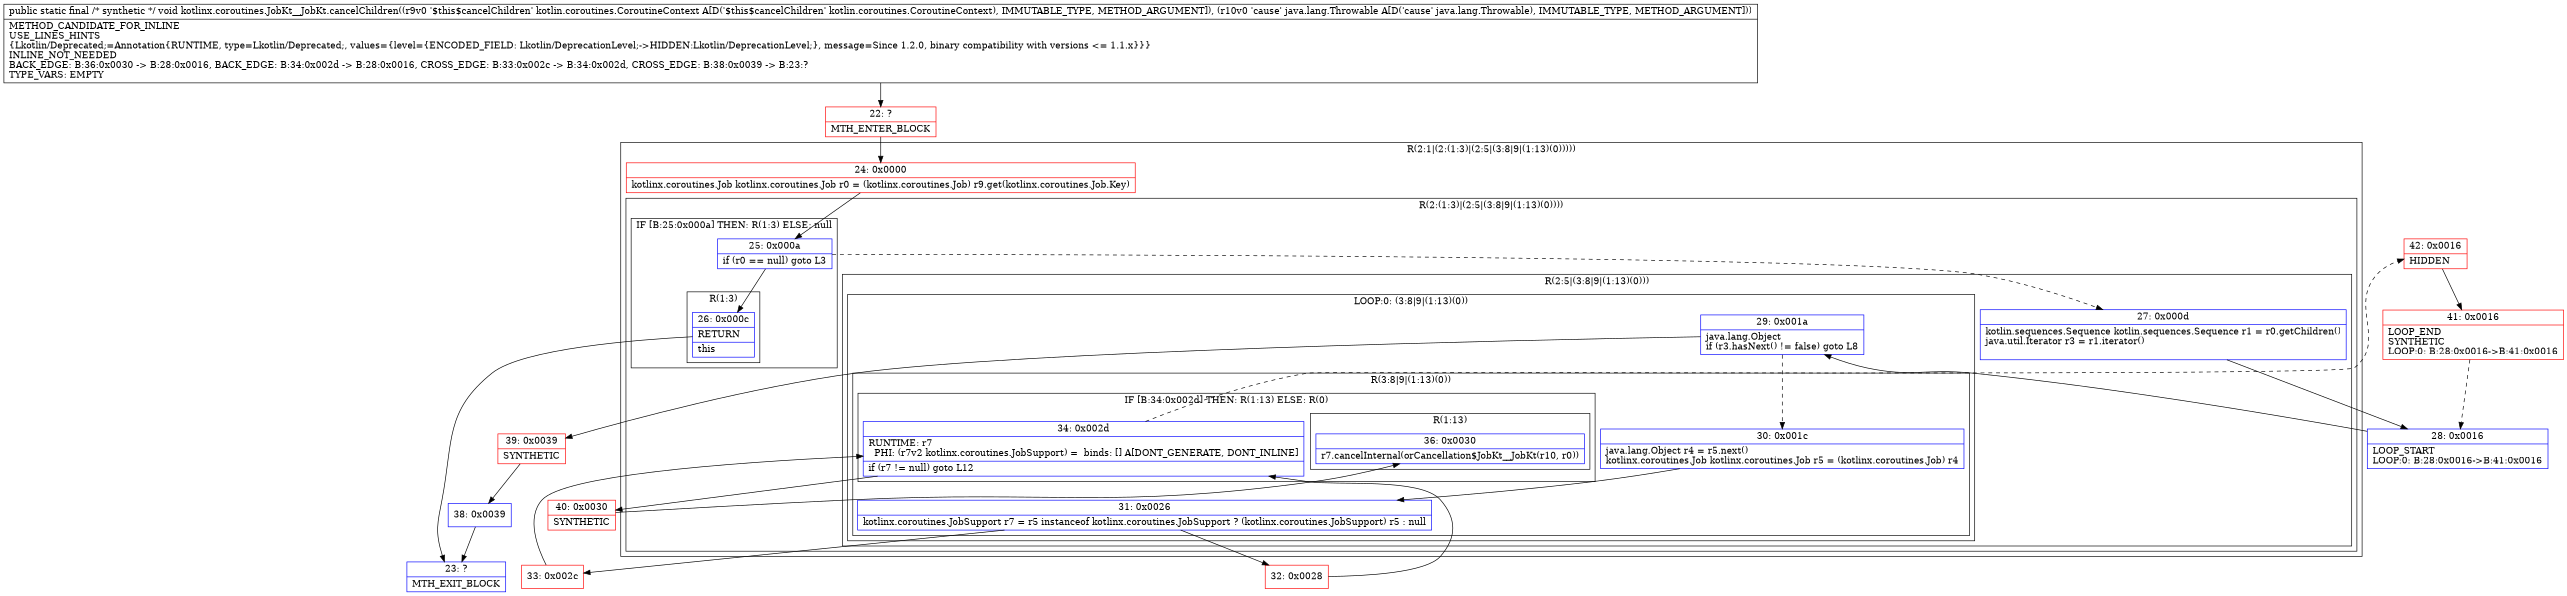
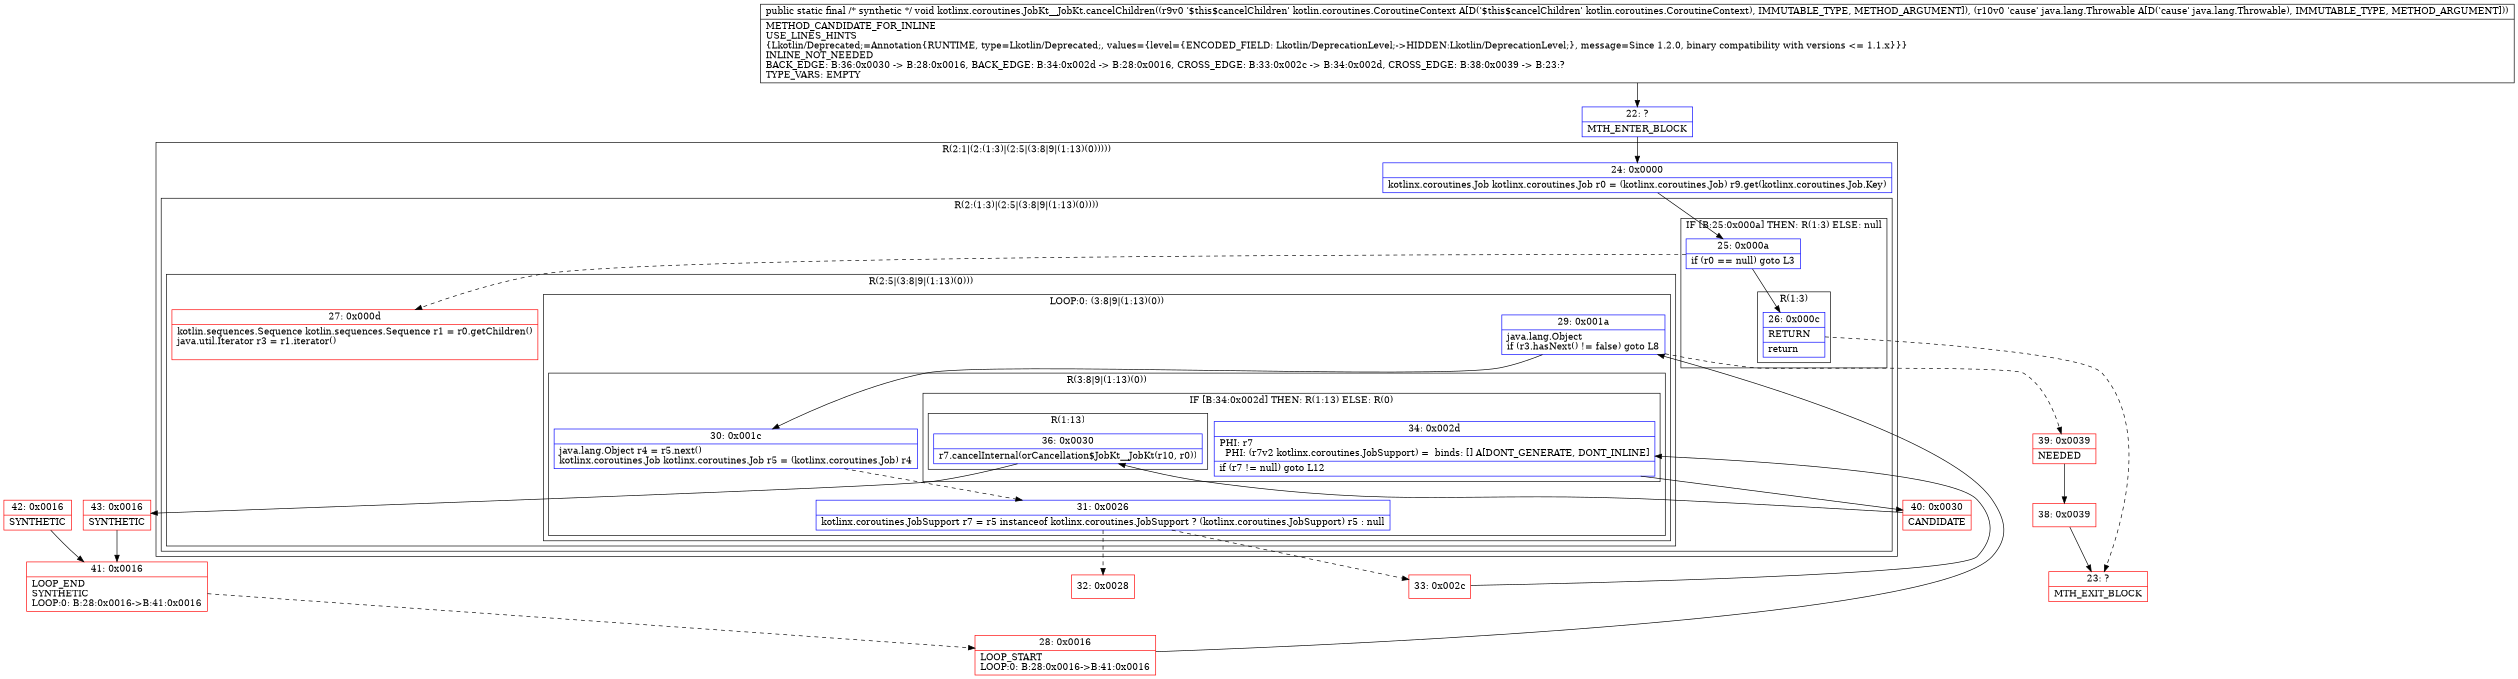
(881, 122) -> (1637, 122)
(881, 178) -> (1637, 178)
(2430, 261) -> (38, 522)
(2163, 335) -> (355, 335)
(707, 349) -> (1783, 349)
(1132, 353) -> (1909, 368)
(495, 371) -> (2065, 360)
(2010, 373) -> none
(1782, 388) -> (1098, 369)
(2314, 393) -> none
(902, 444) -> (1238, 444)
(2458, 449) -> (1065, 655)
(532, 456) -> (2060, 456)
(1542, 487) -> (943, 486)
(1443, 504) -> none
none -> (117, 515)
(480, 515) -> (2064, 515)
(582, 522) -> (1937, 522)
(1222, 546) -> (1103, 549)
(704, 561) -> (1322, 561)
(456, 577) -> (2098, 587)
